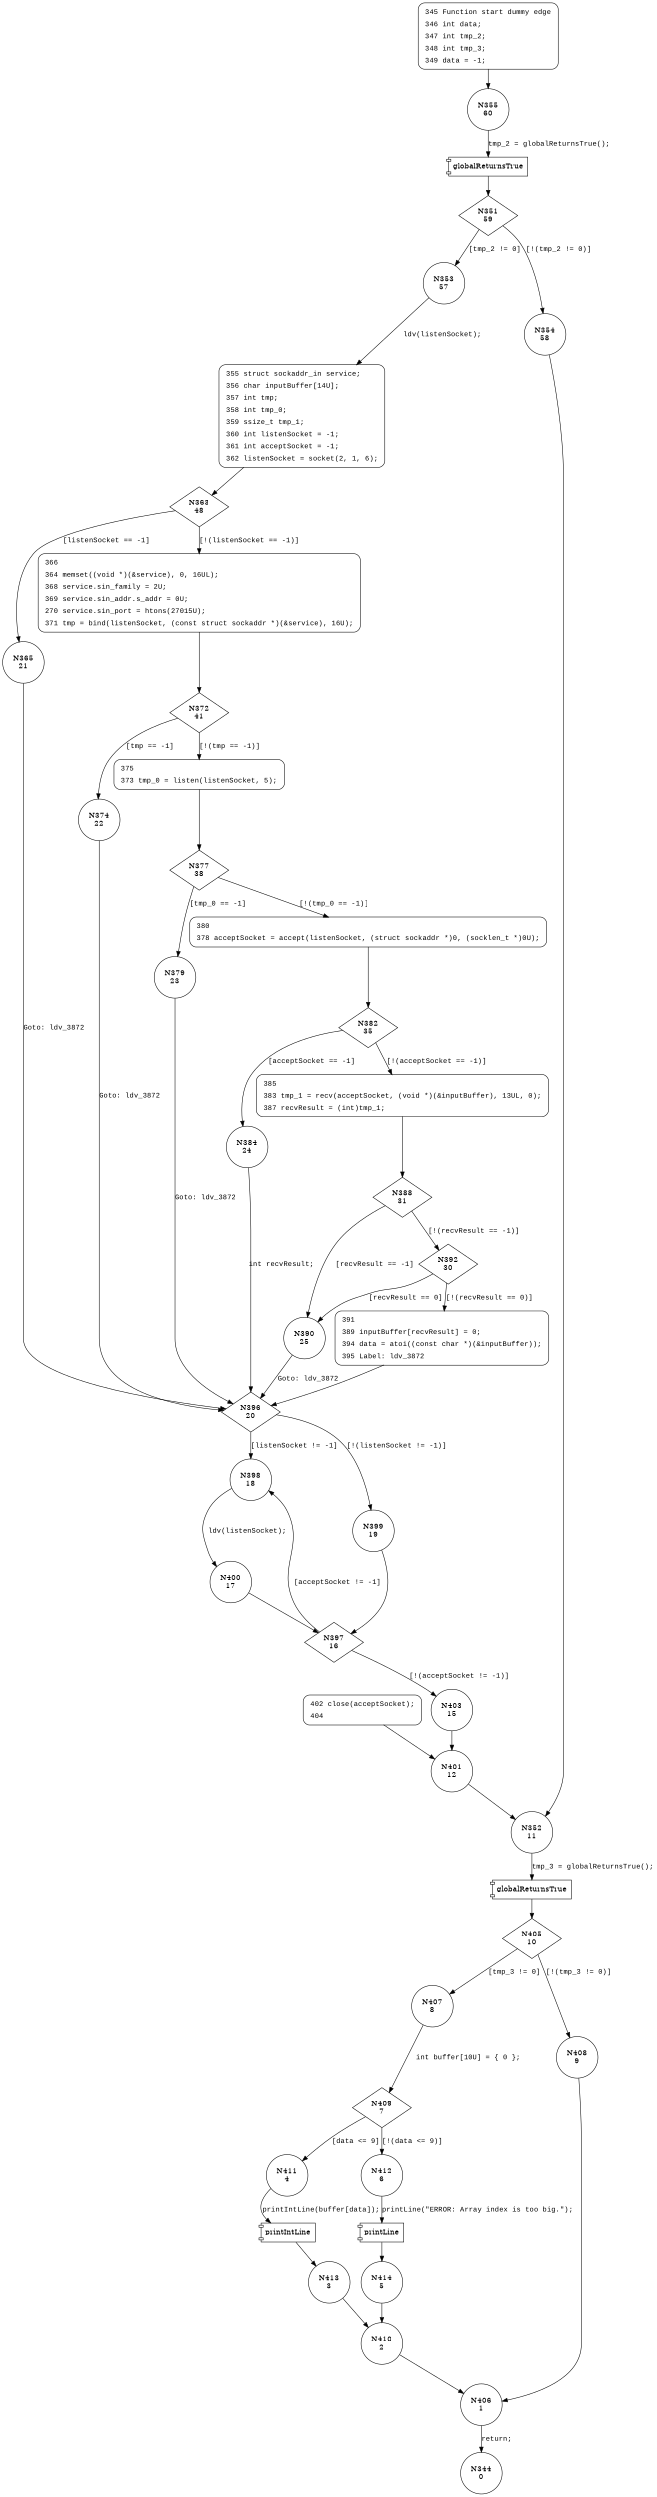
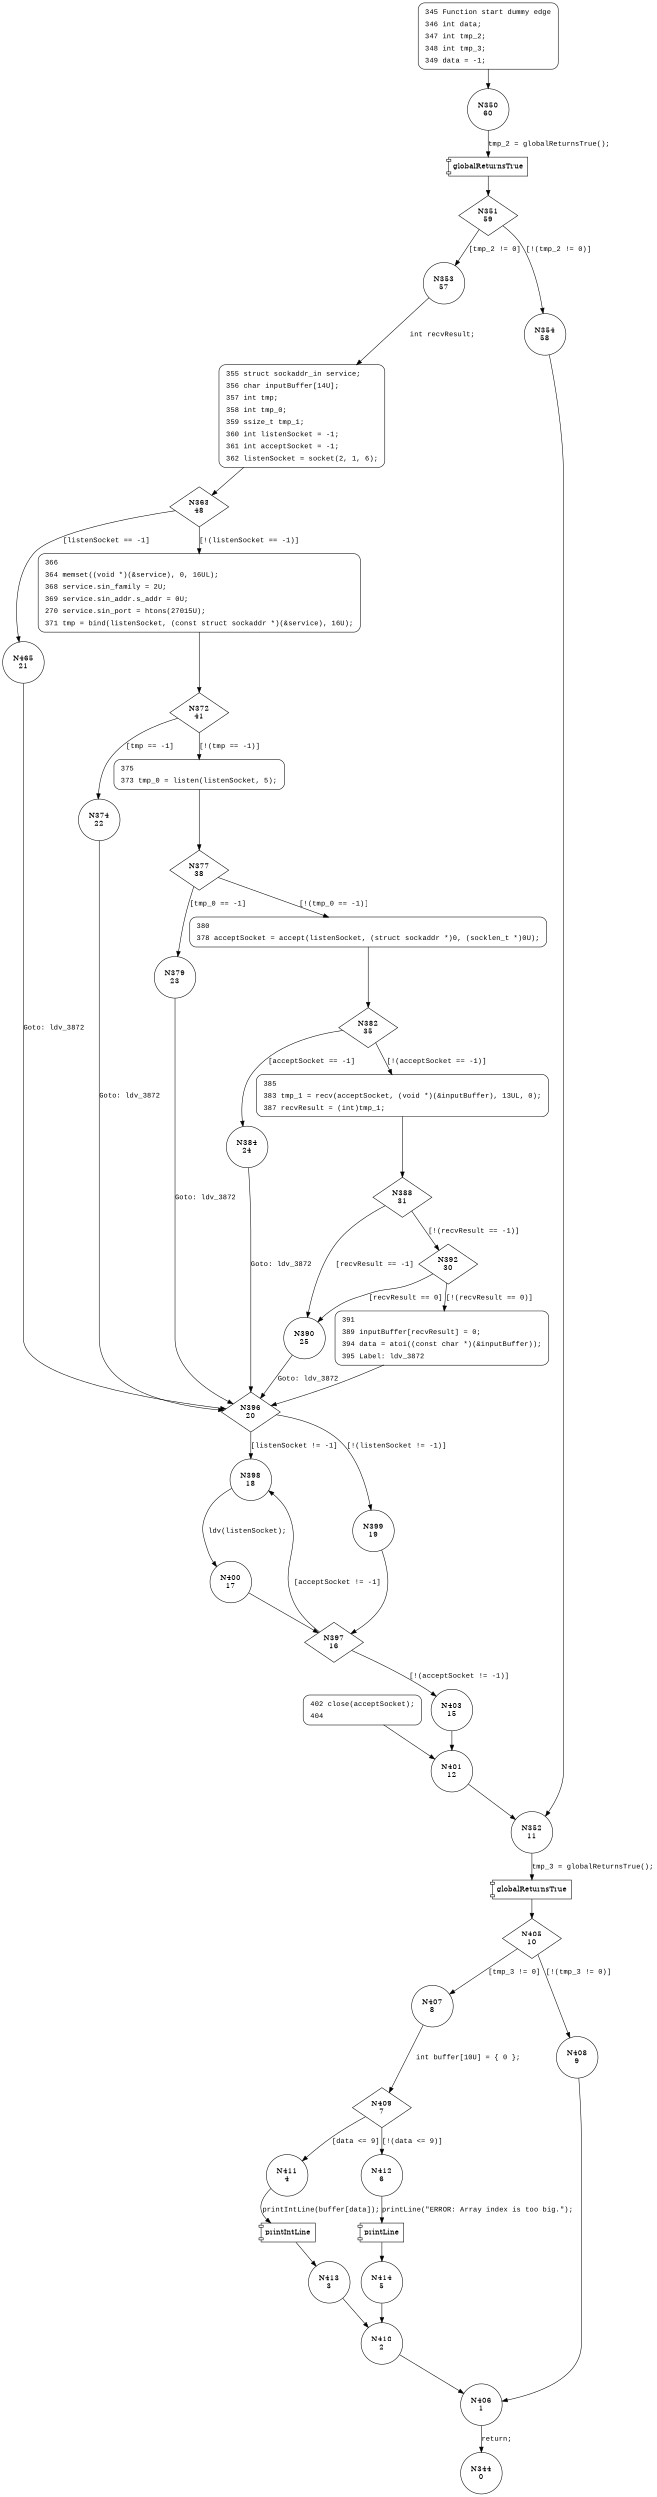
(488, 109) -> (488, 109)
(442, 334) -> (442, 334)
(23, 662) -> (23, 662)
(281, 1264) -> (281, 1264)
